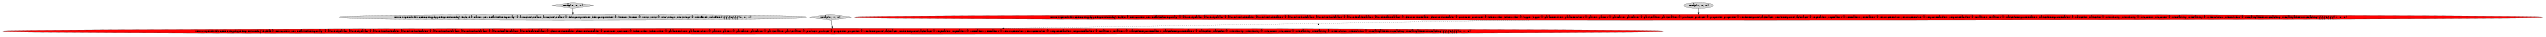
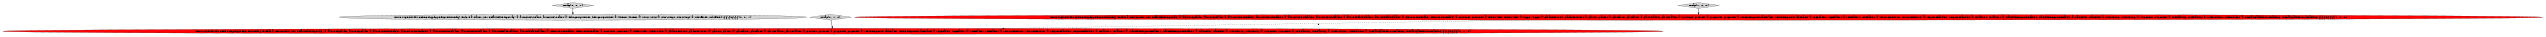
(1699, 5) -> (1699, 5)
